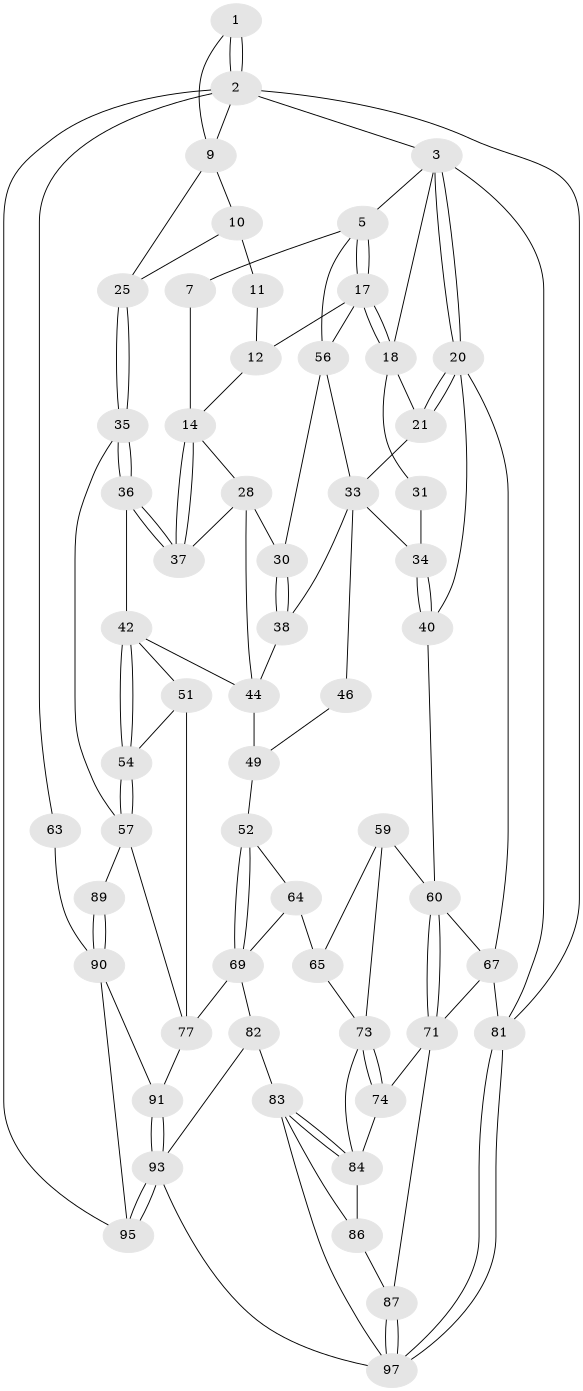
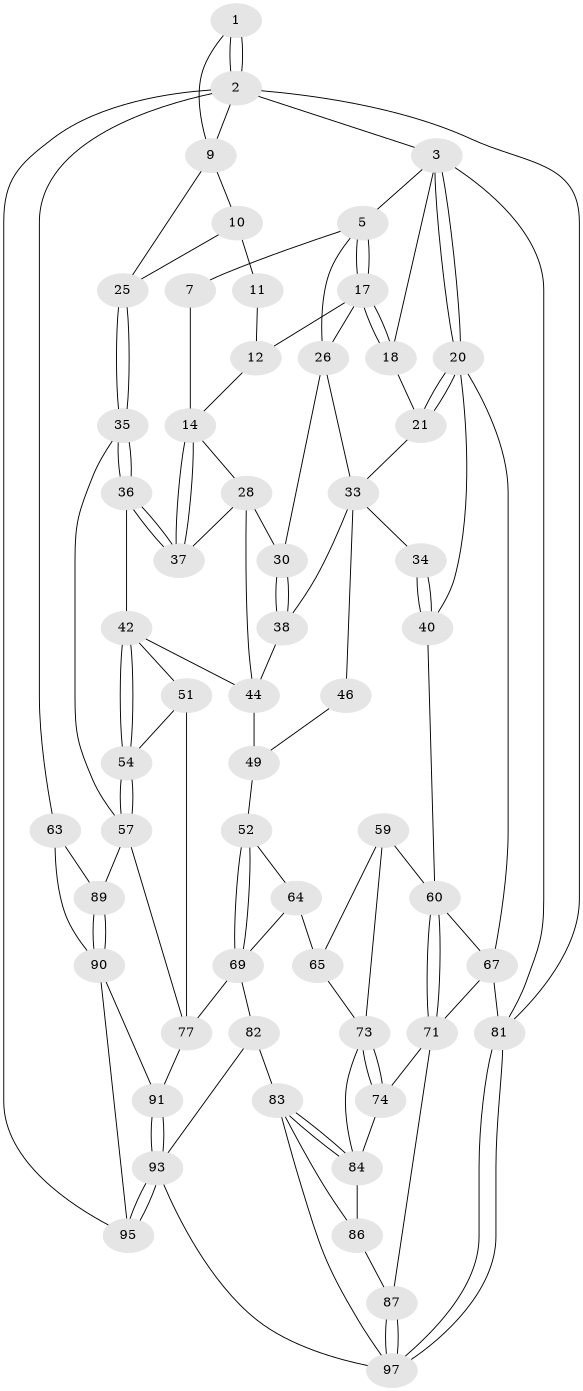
(323, 358) -> (323, 358)
(421, 493) -> none
none -> (77, 864)
